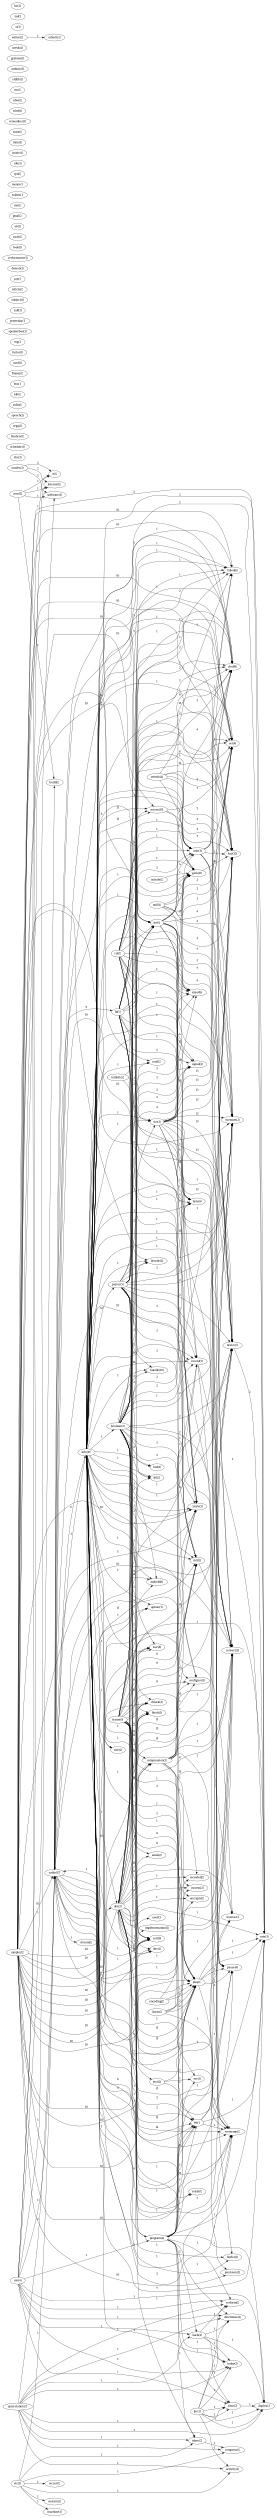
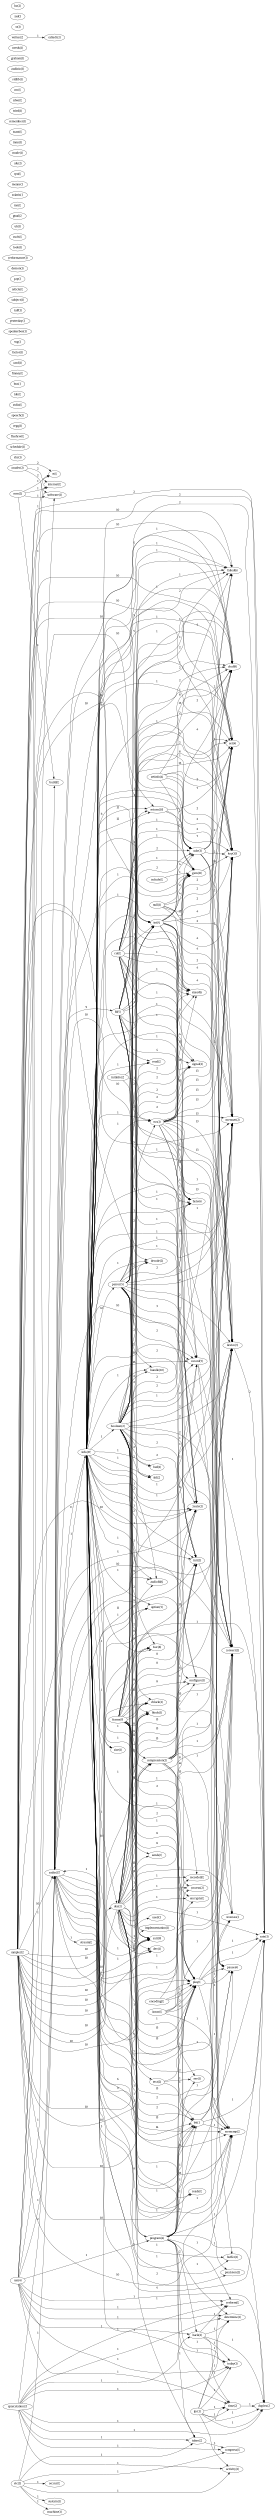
none -> (209, 1381)
(134, 1580) -> (203, 1728)
